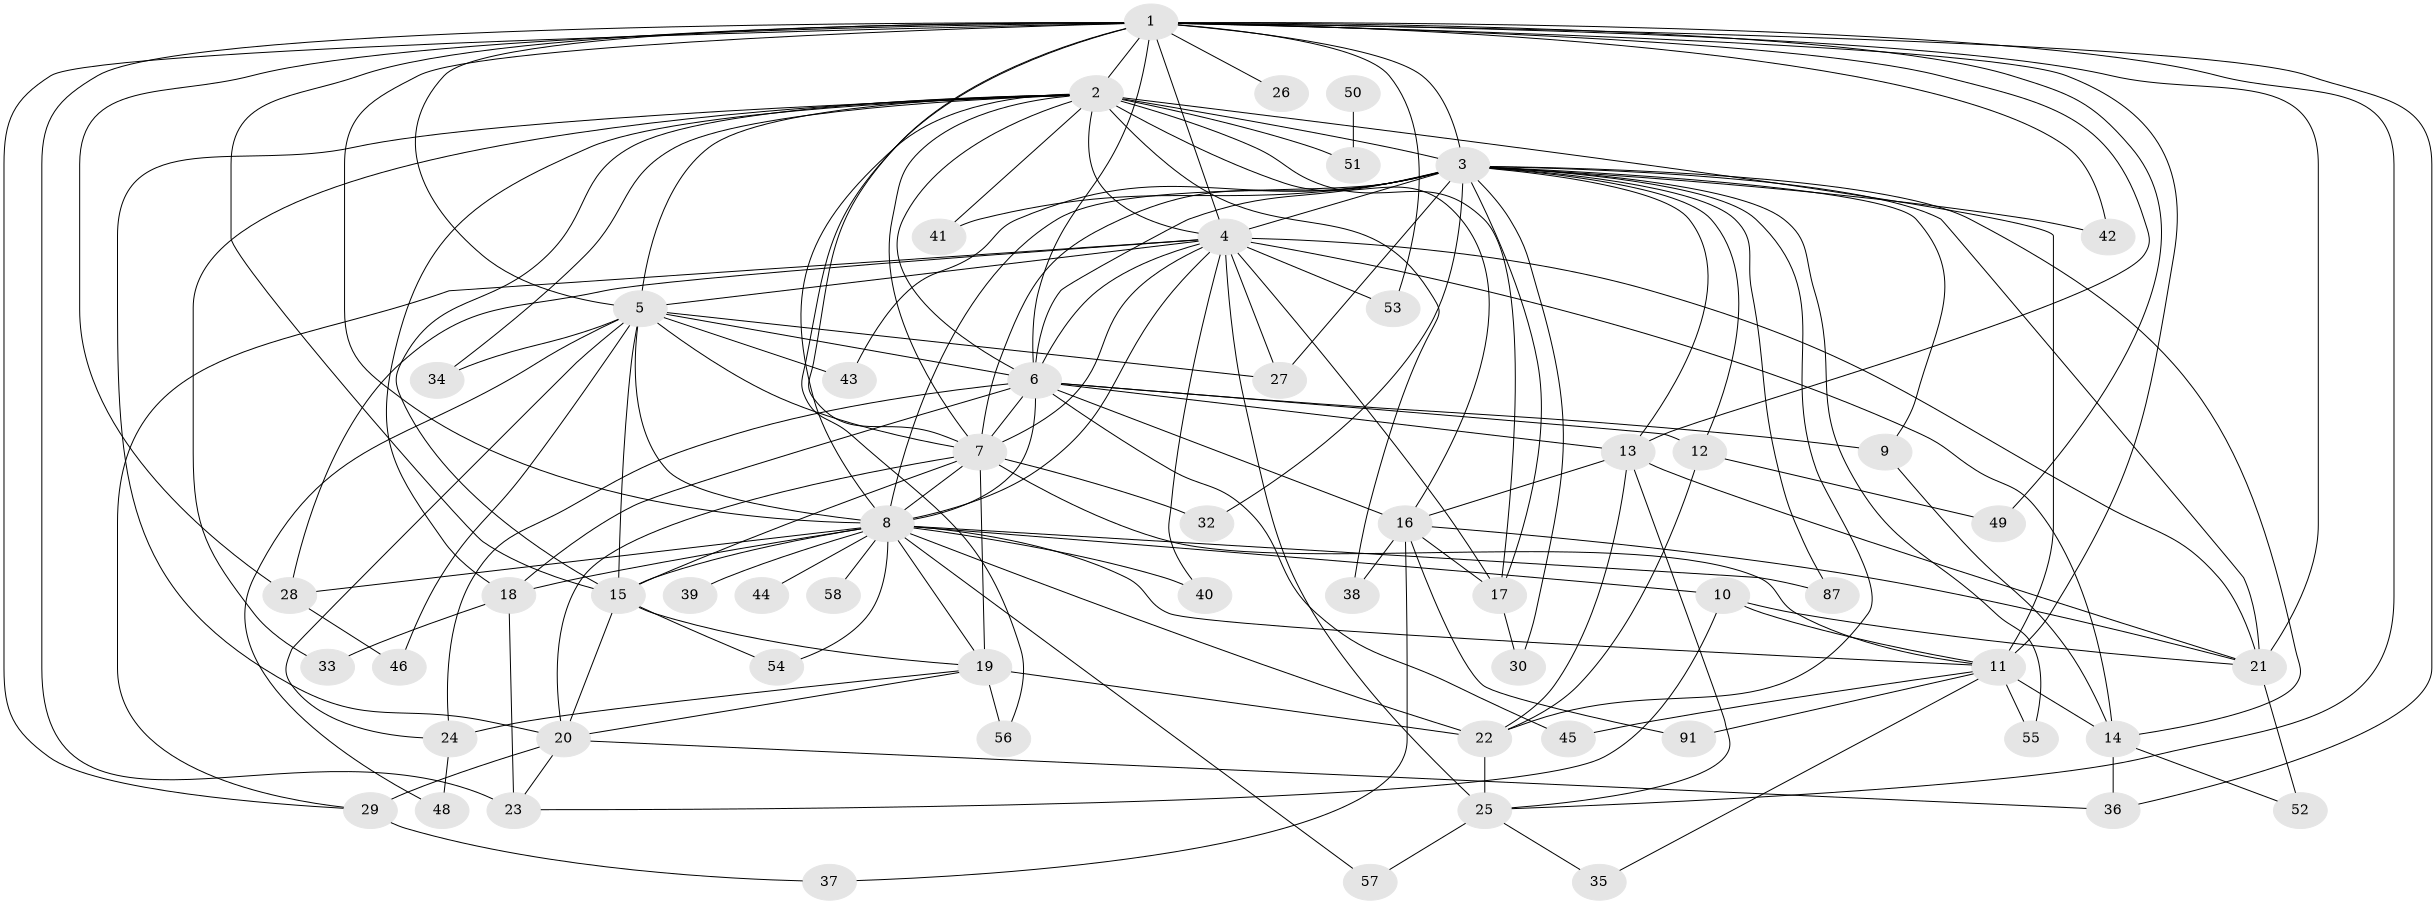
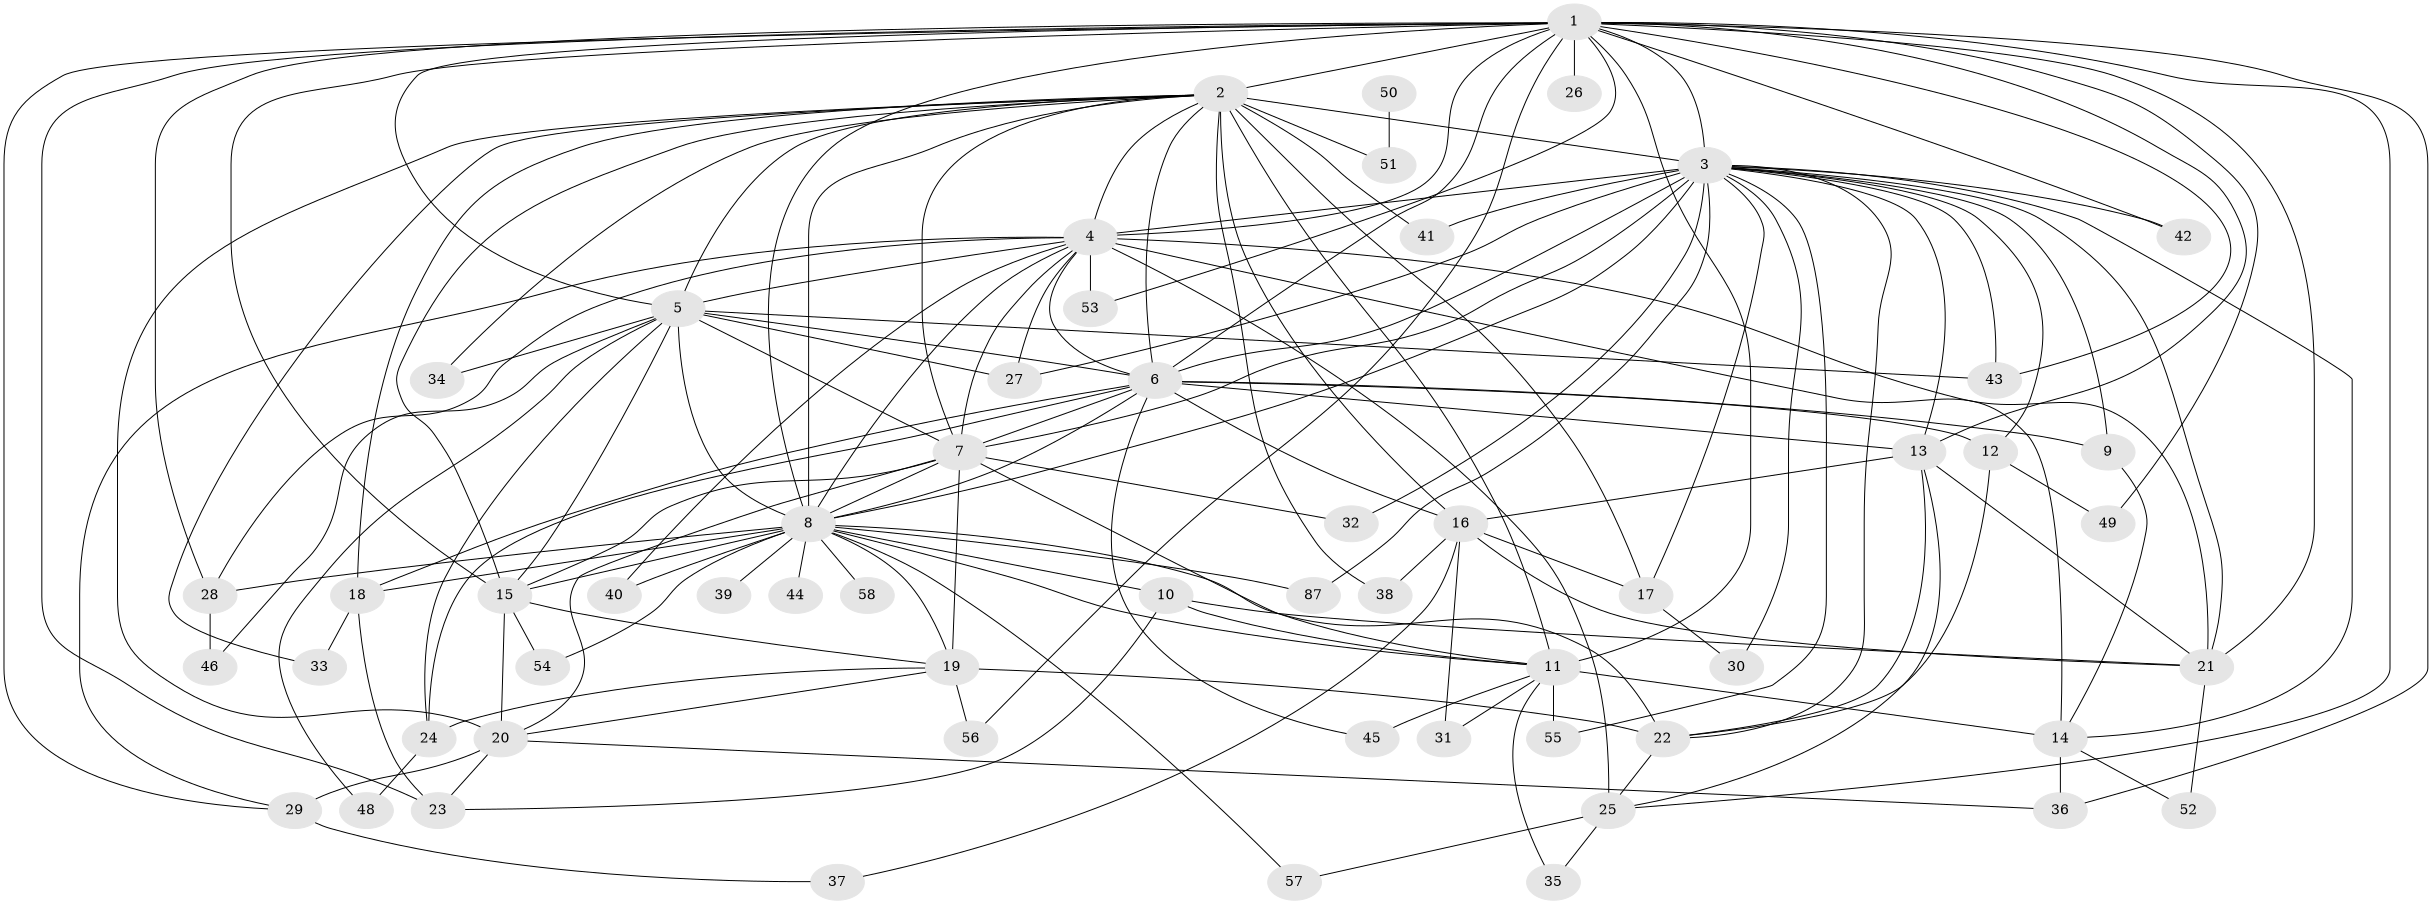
(824, 298) -> (2061, 130)
(1356, 396) -> none
(1689, 739) -> (1444, 739)
